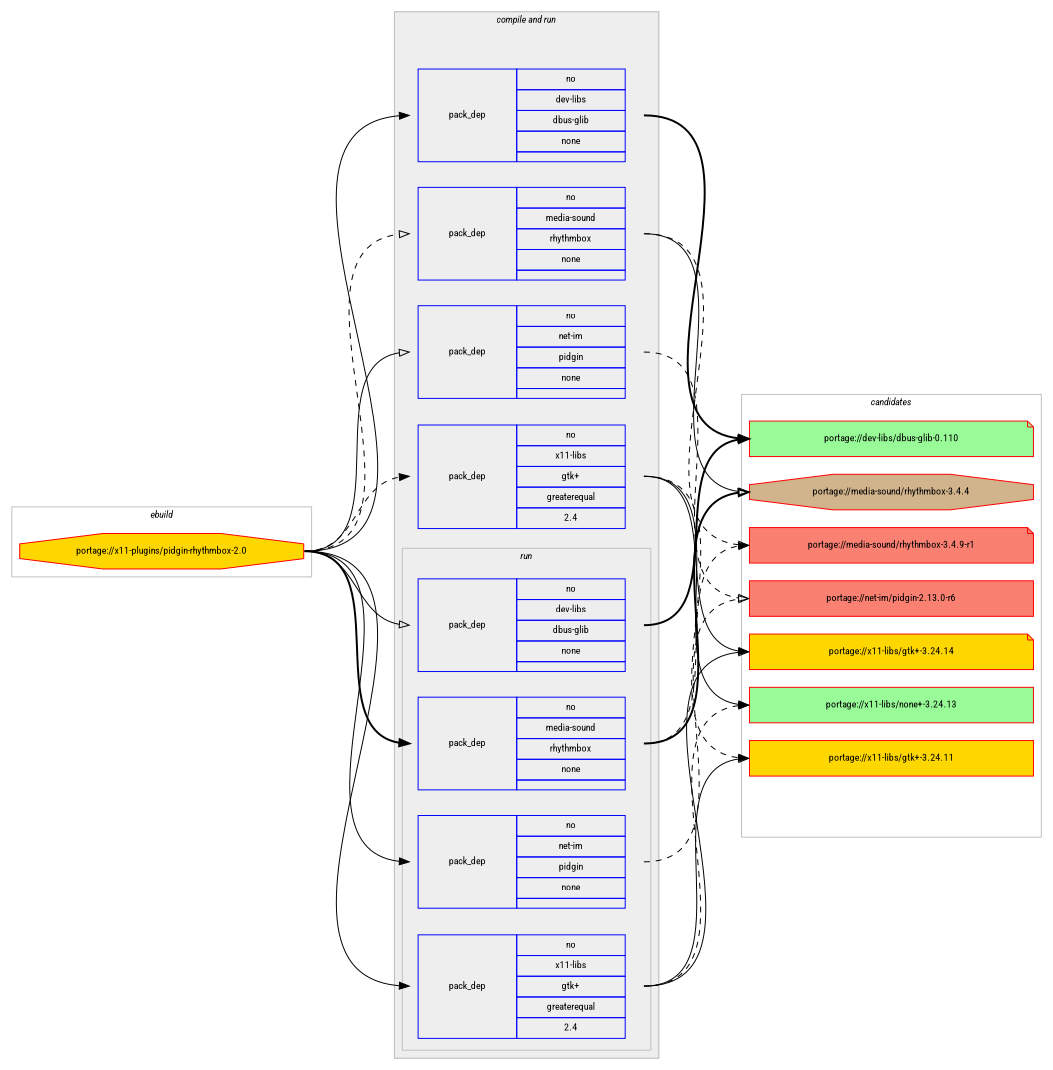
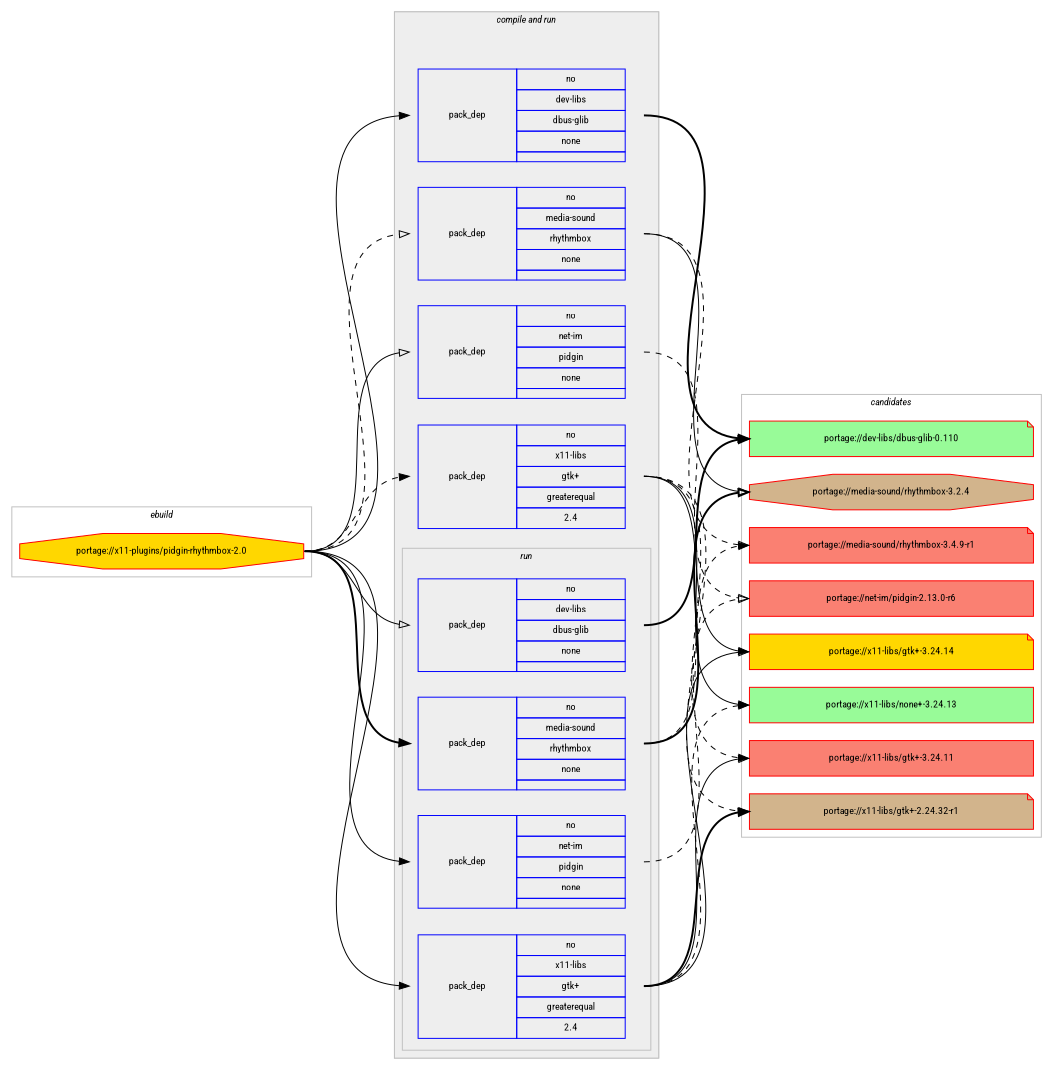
(891, 492) -> (891, 492)
(891, 758) -> (891, 758)
none -> (891, 812)
